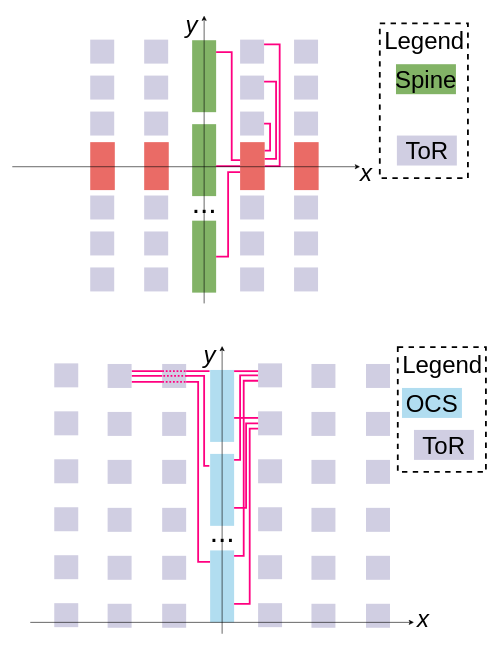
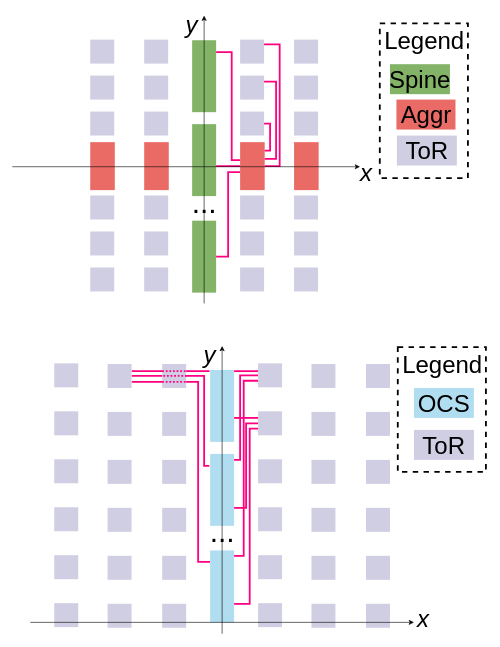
(426, 79) -> (420, 79)
none -> (426, 114)
(432, 403) -> (444, 403)
